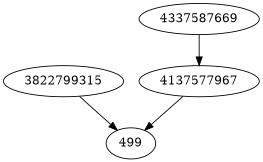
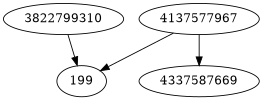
(199, 46) -> (199, 46)
(64, 81) -> (64, 19)
(131, 143) -> (82, 81)
